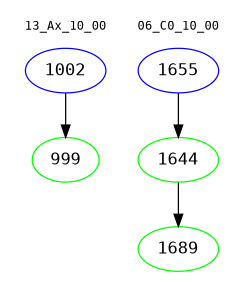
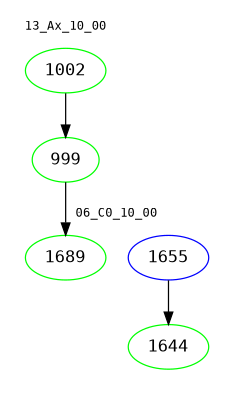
(66, 71) -> (66, 71)
(178, 198) -> (66, 209)
